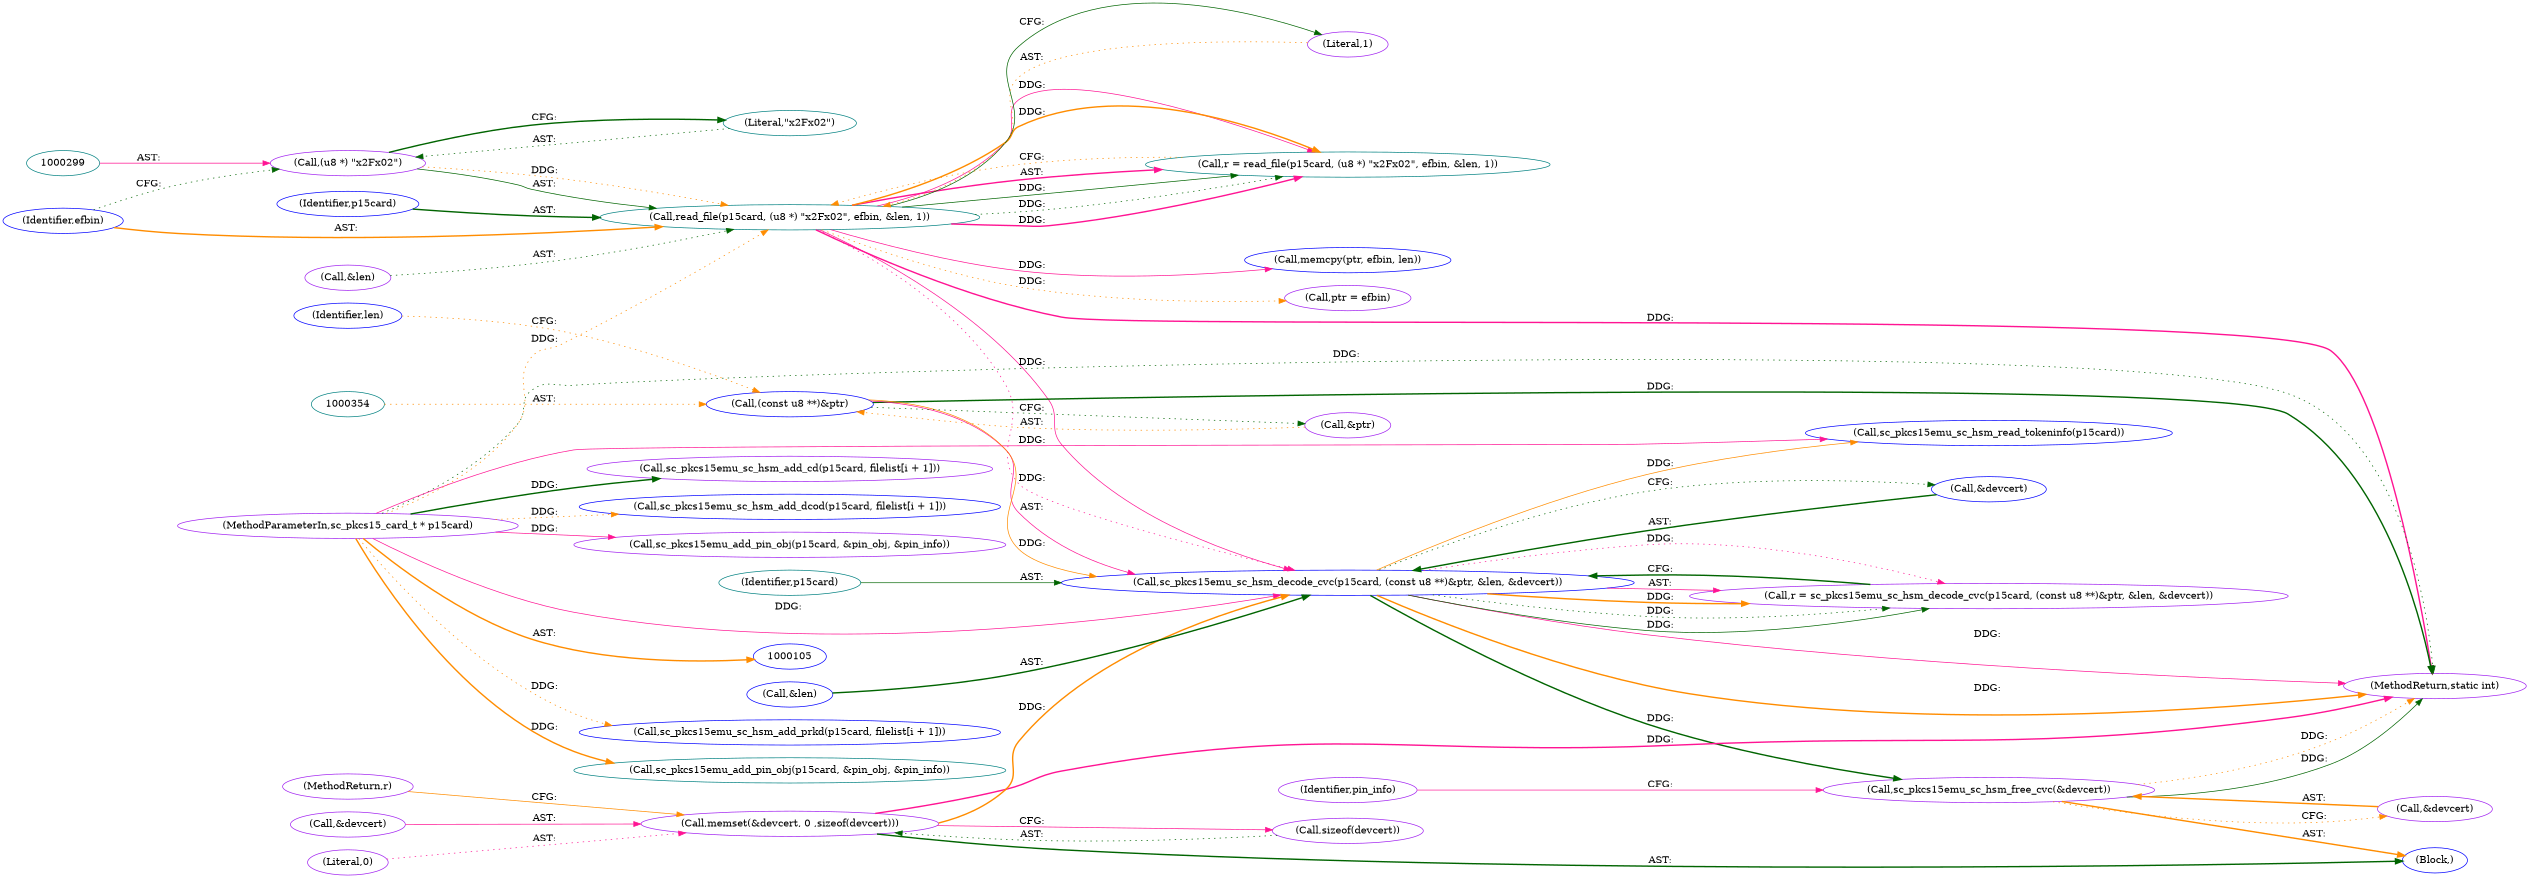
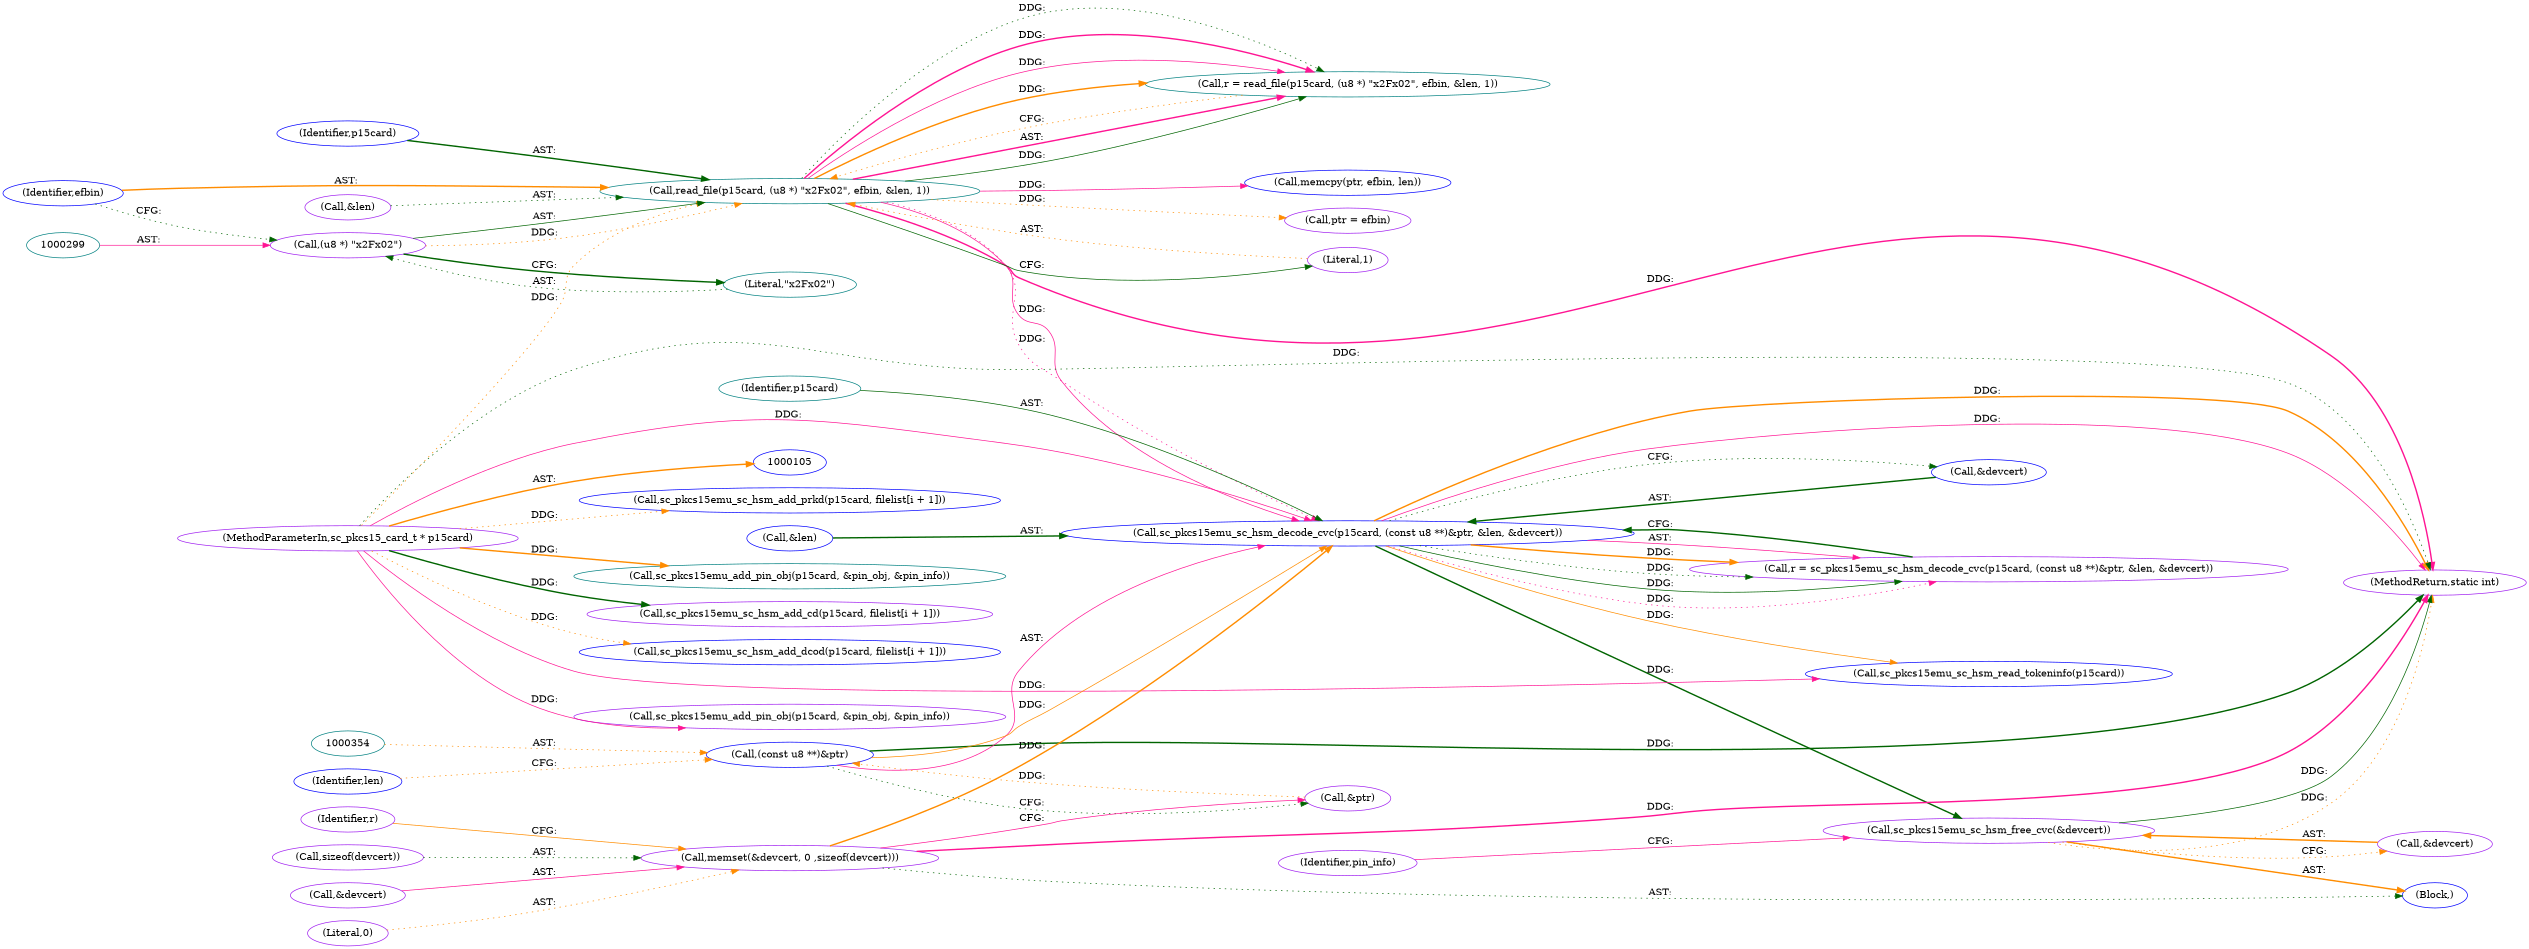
(1034, 422) -> (1034, 776)
(348, 787) -> (348, 819)
(1101, 828) -> (1078, 819)
(533, 846) -> (560, 907)
(1636, 866) -> (1639, 898)
